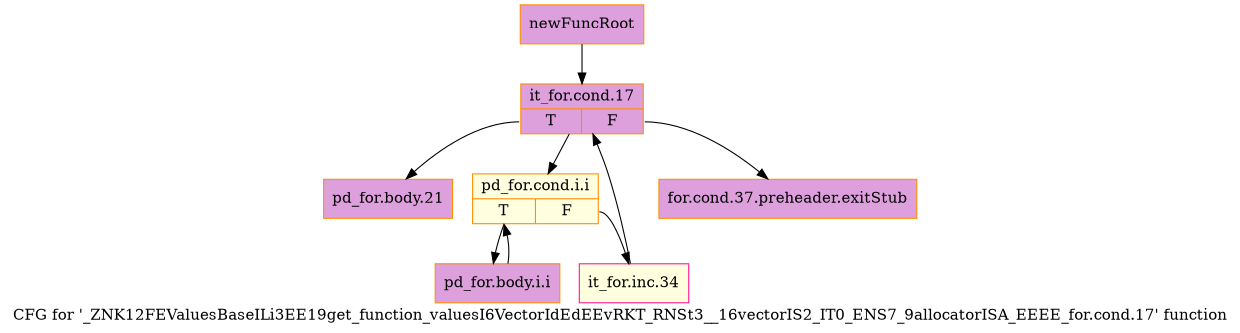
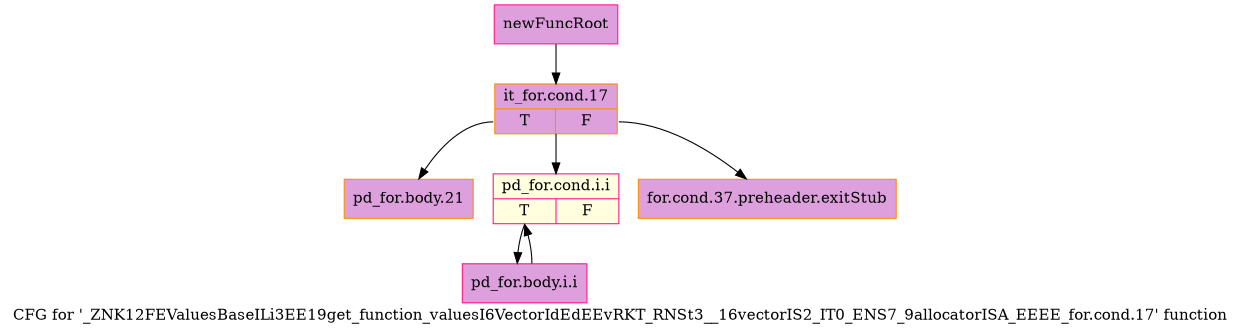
(582, 24) -> (556, 24)
(535, 199) -> (556, 199)
(498, 283) -> (525, 283)
(634, 283) -> none
